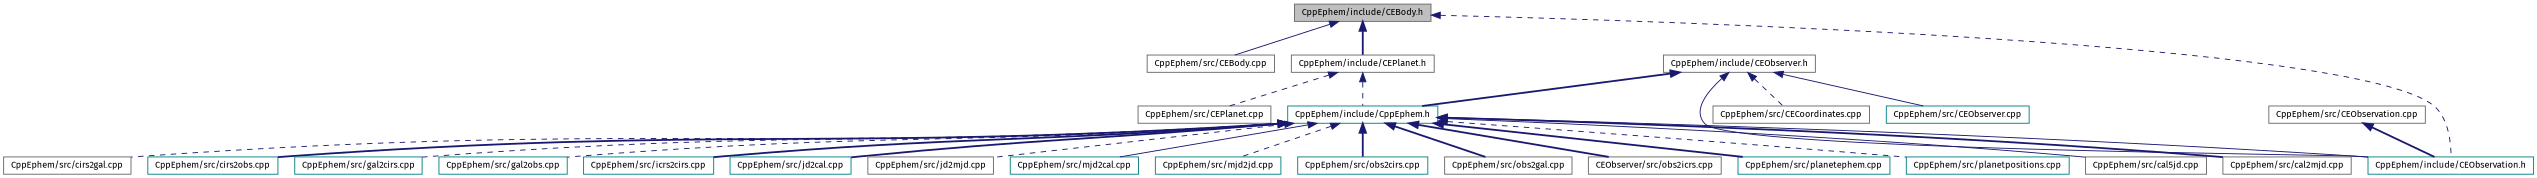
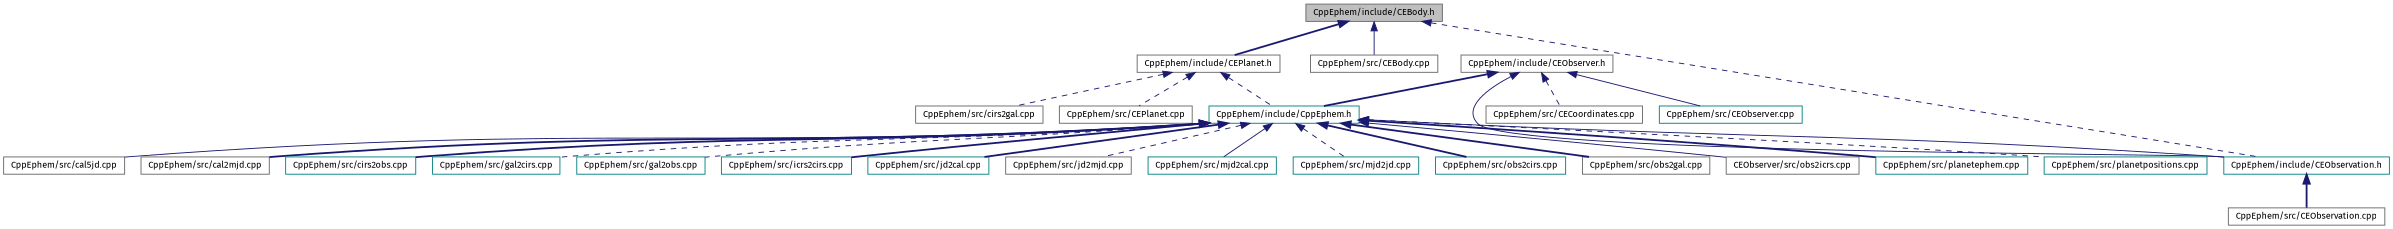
(446, 141) -> (1089, 90)
(1514, 141) -> (1494, 135)
(2403, 142) -> (2307, 196)
